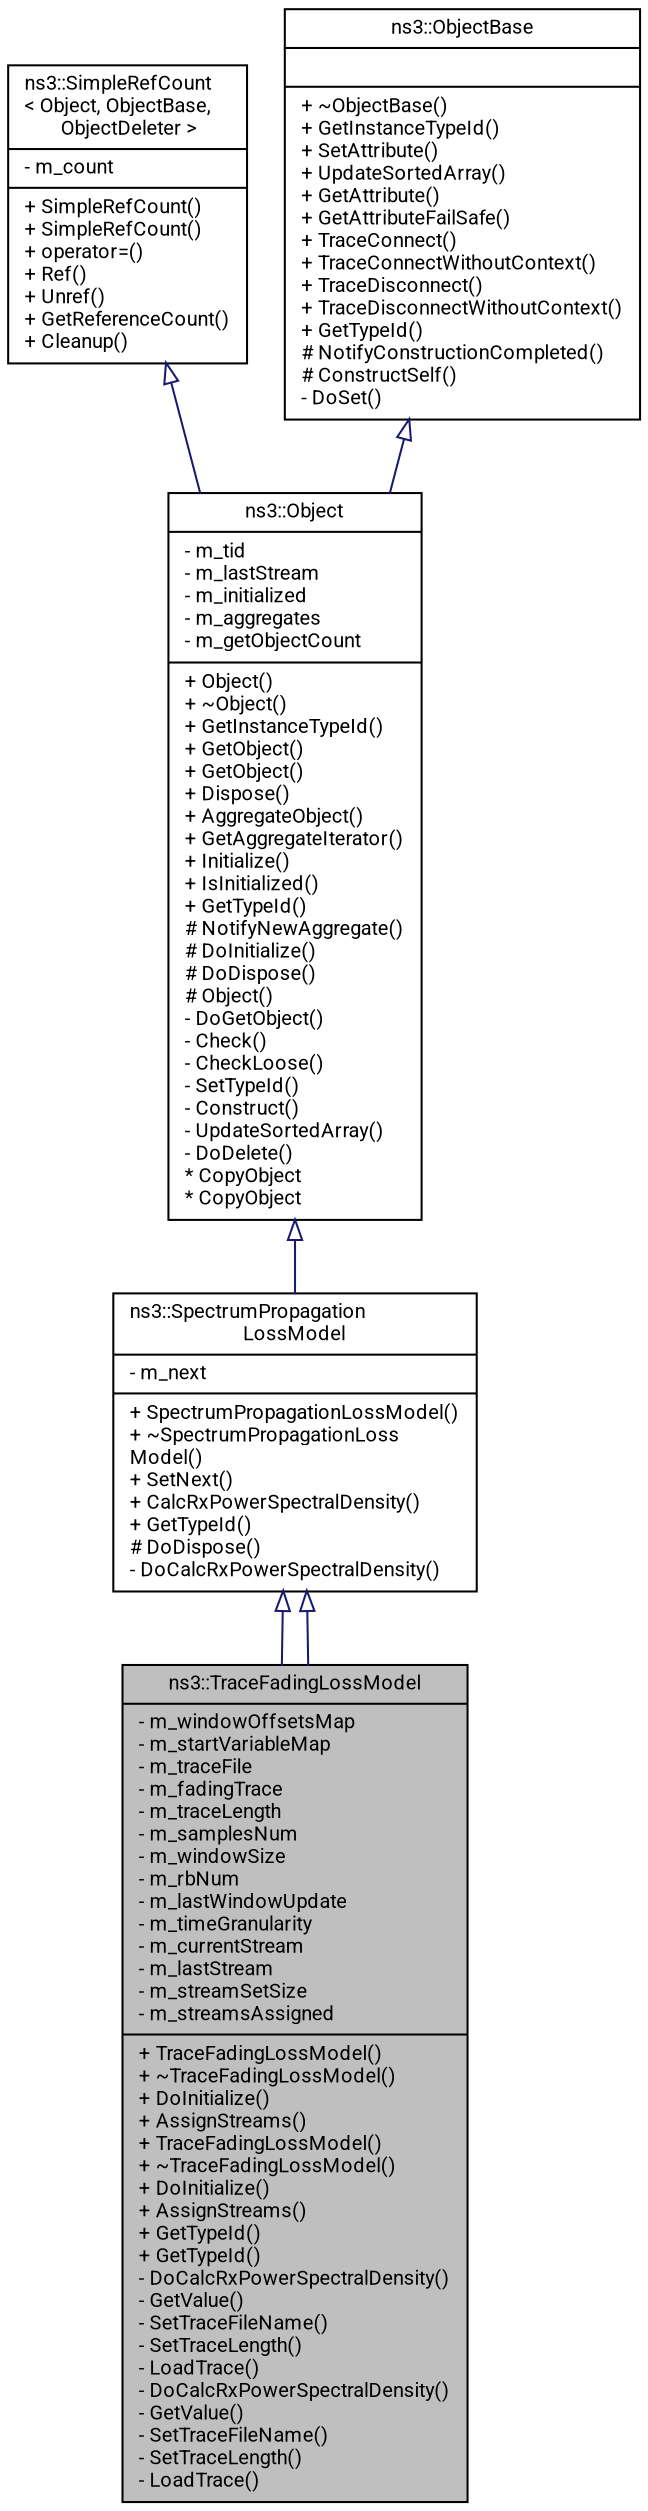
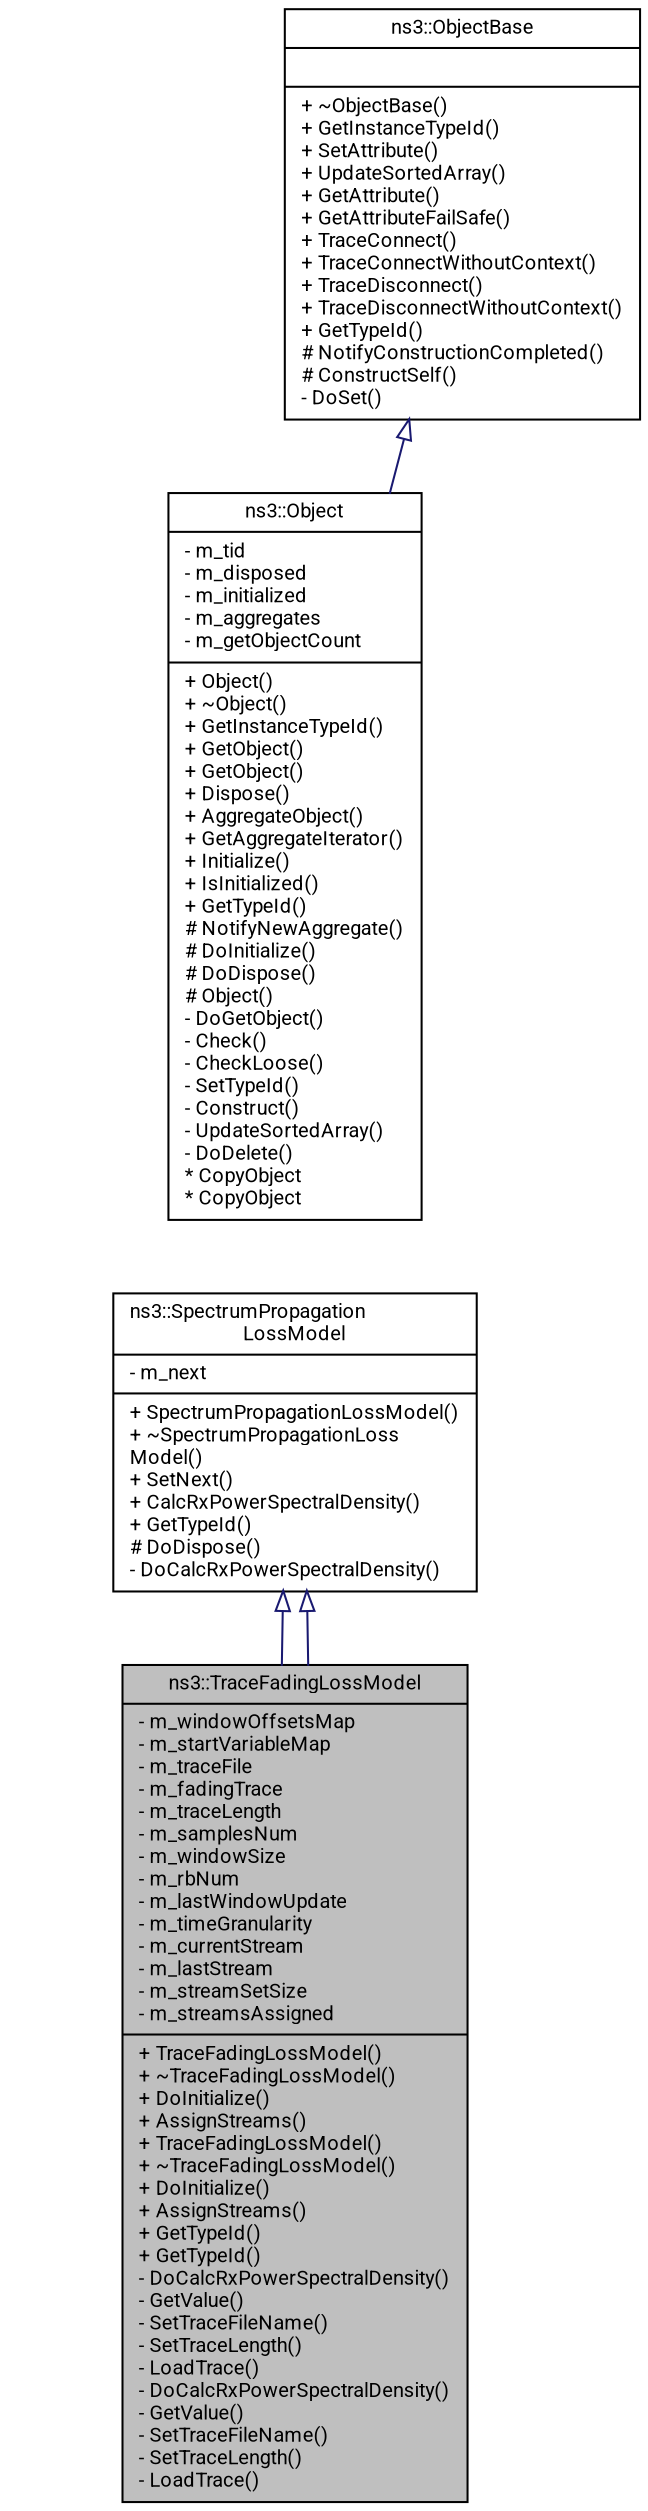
(128, 214) -> none
(253, 574) -> (247, 574)
(295, 1267) -> none
